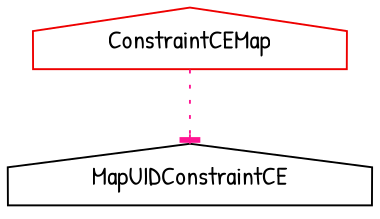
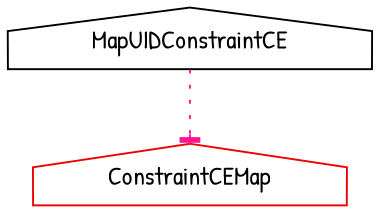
(190, 102) -> (190, 102)
